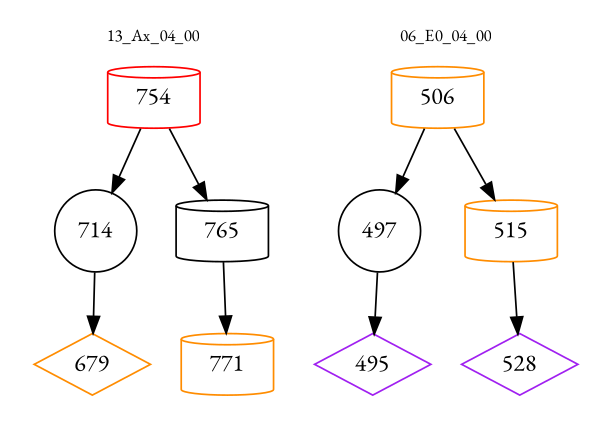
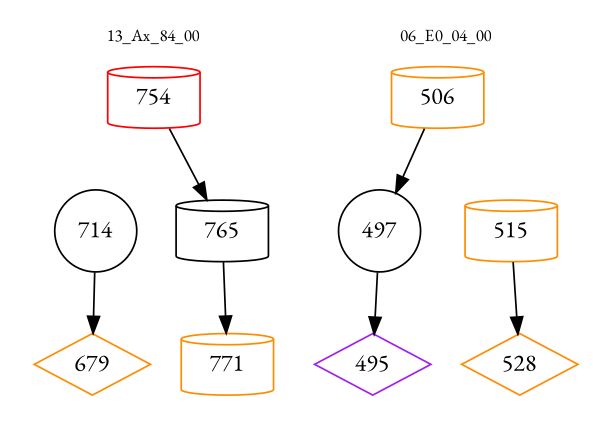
(154, 37) -> (154, 37)
(130, 153) -> none
(470, 157) -> none
(520, 364) -> (520, 364)
